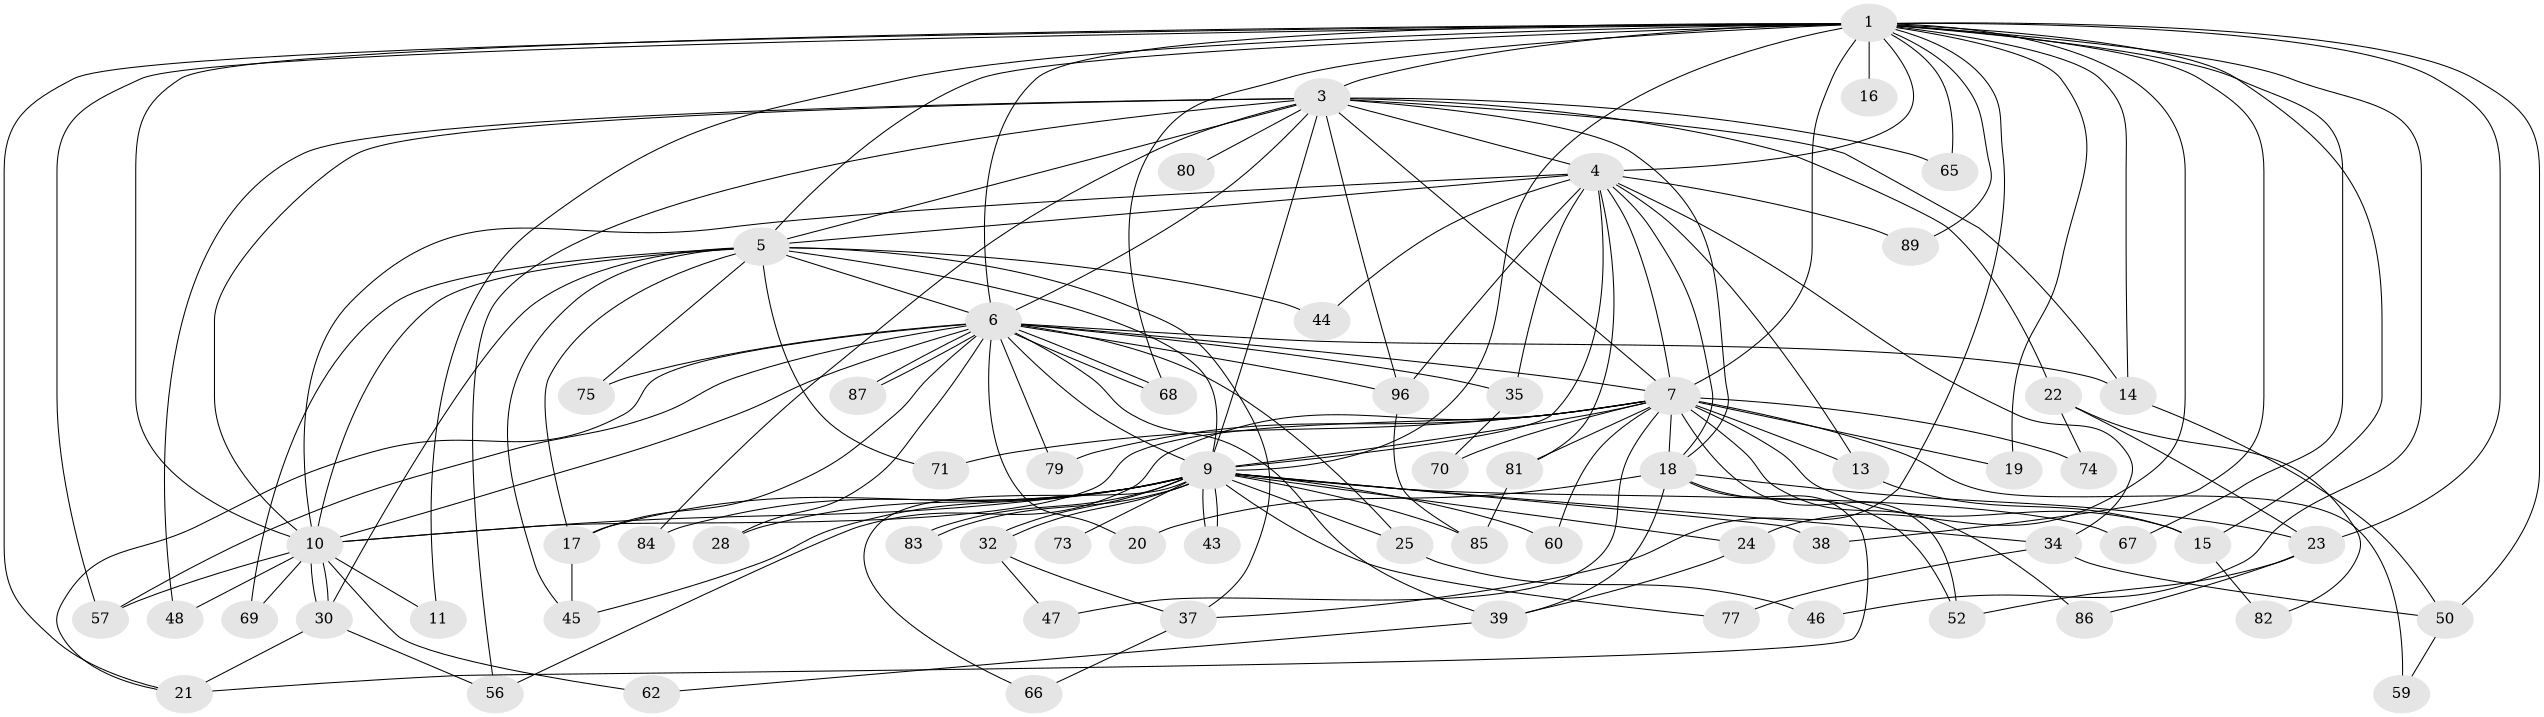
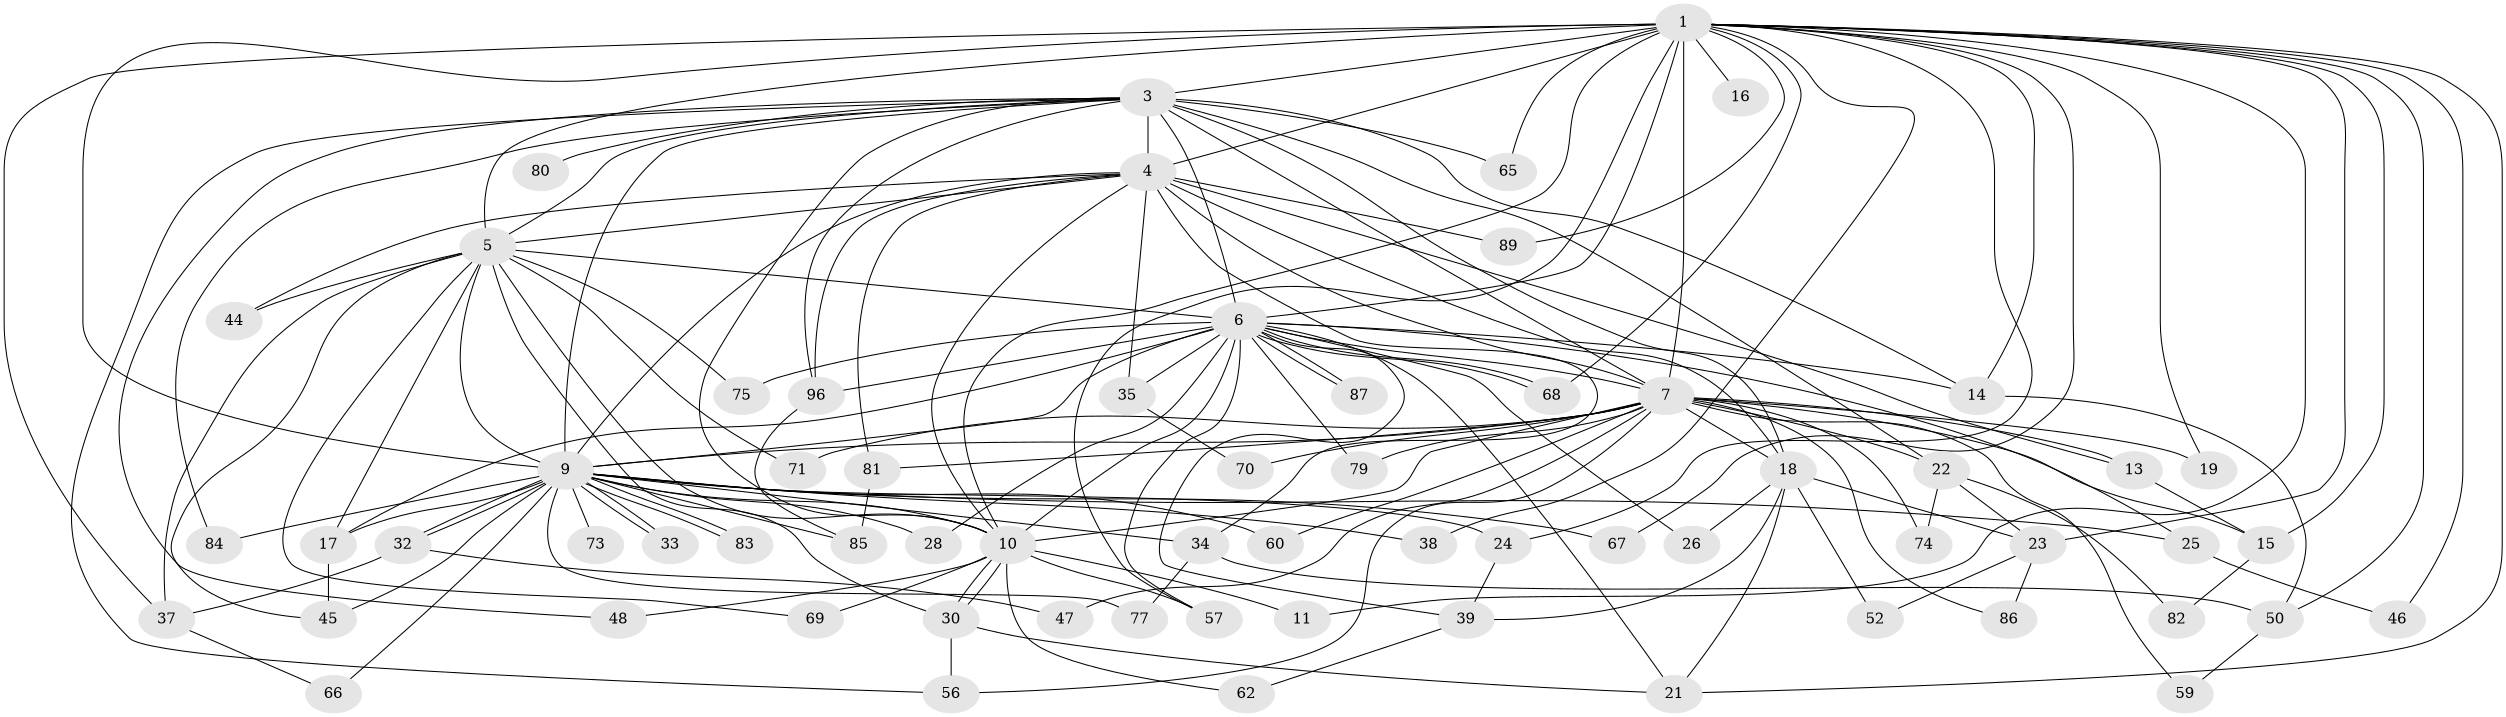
(1749, 488) -> (1807, 426)
(1138, 545) -> (1692, 545)
(1212, 545) -> (670, 545)
